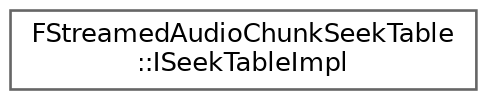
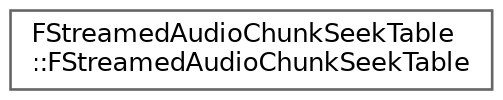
(243, 50) -> (251, 50)
